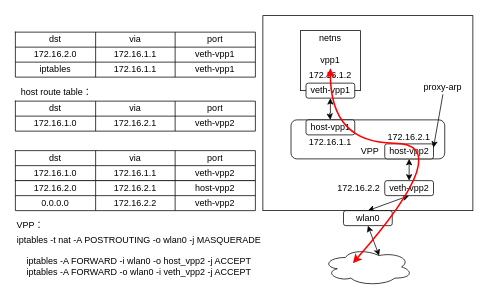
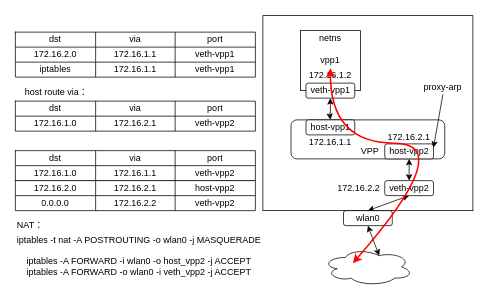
(57, 92) -> (57, 92)
(30, 225) -> (30, 225)
